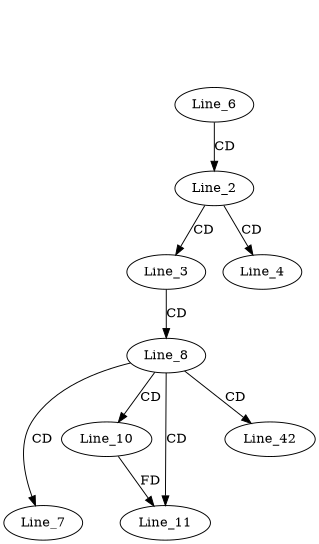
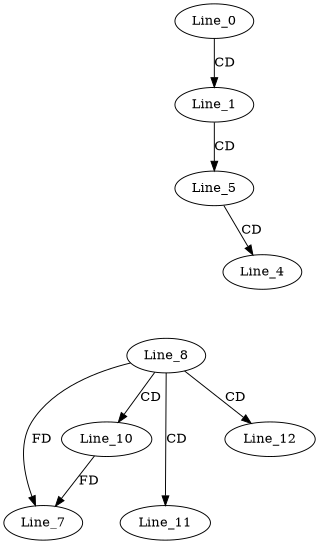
none -> (214, 21)
(214, 105) -> (214, 105)
(214, 188) -> (214, 188)
(166, 272) -> none
(42, 439) -> (42, 439)
(270, 439) -> (270, 439)
(133, 477) -> (78, 477)
